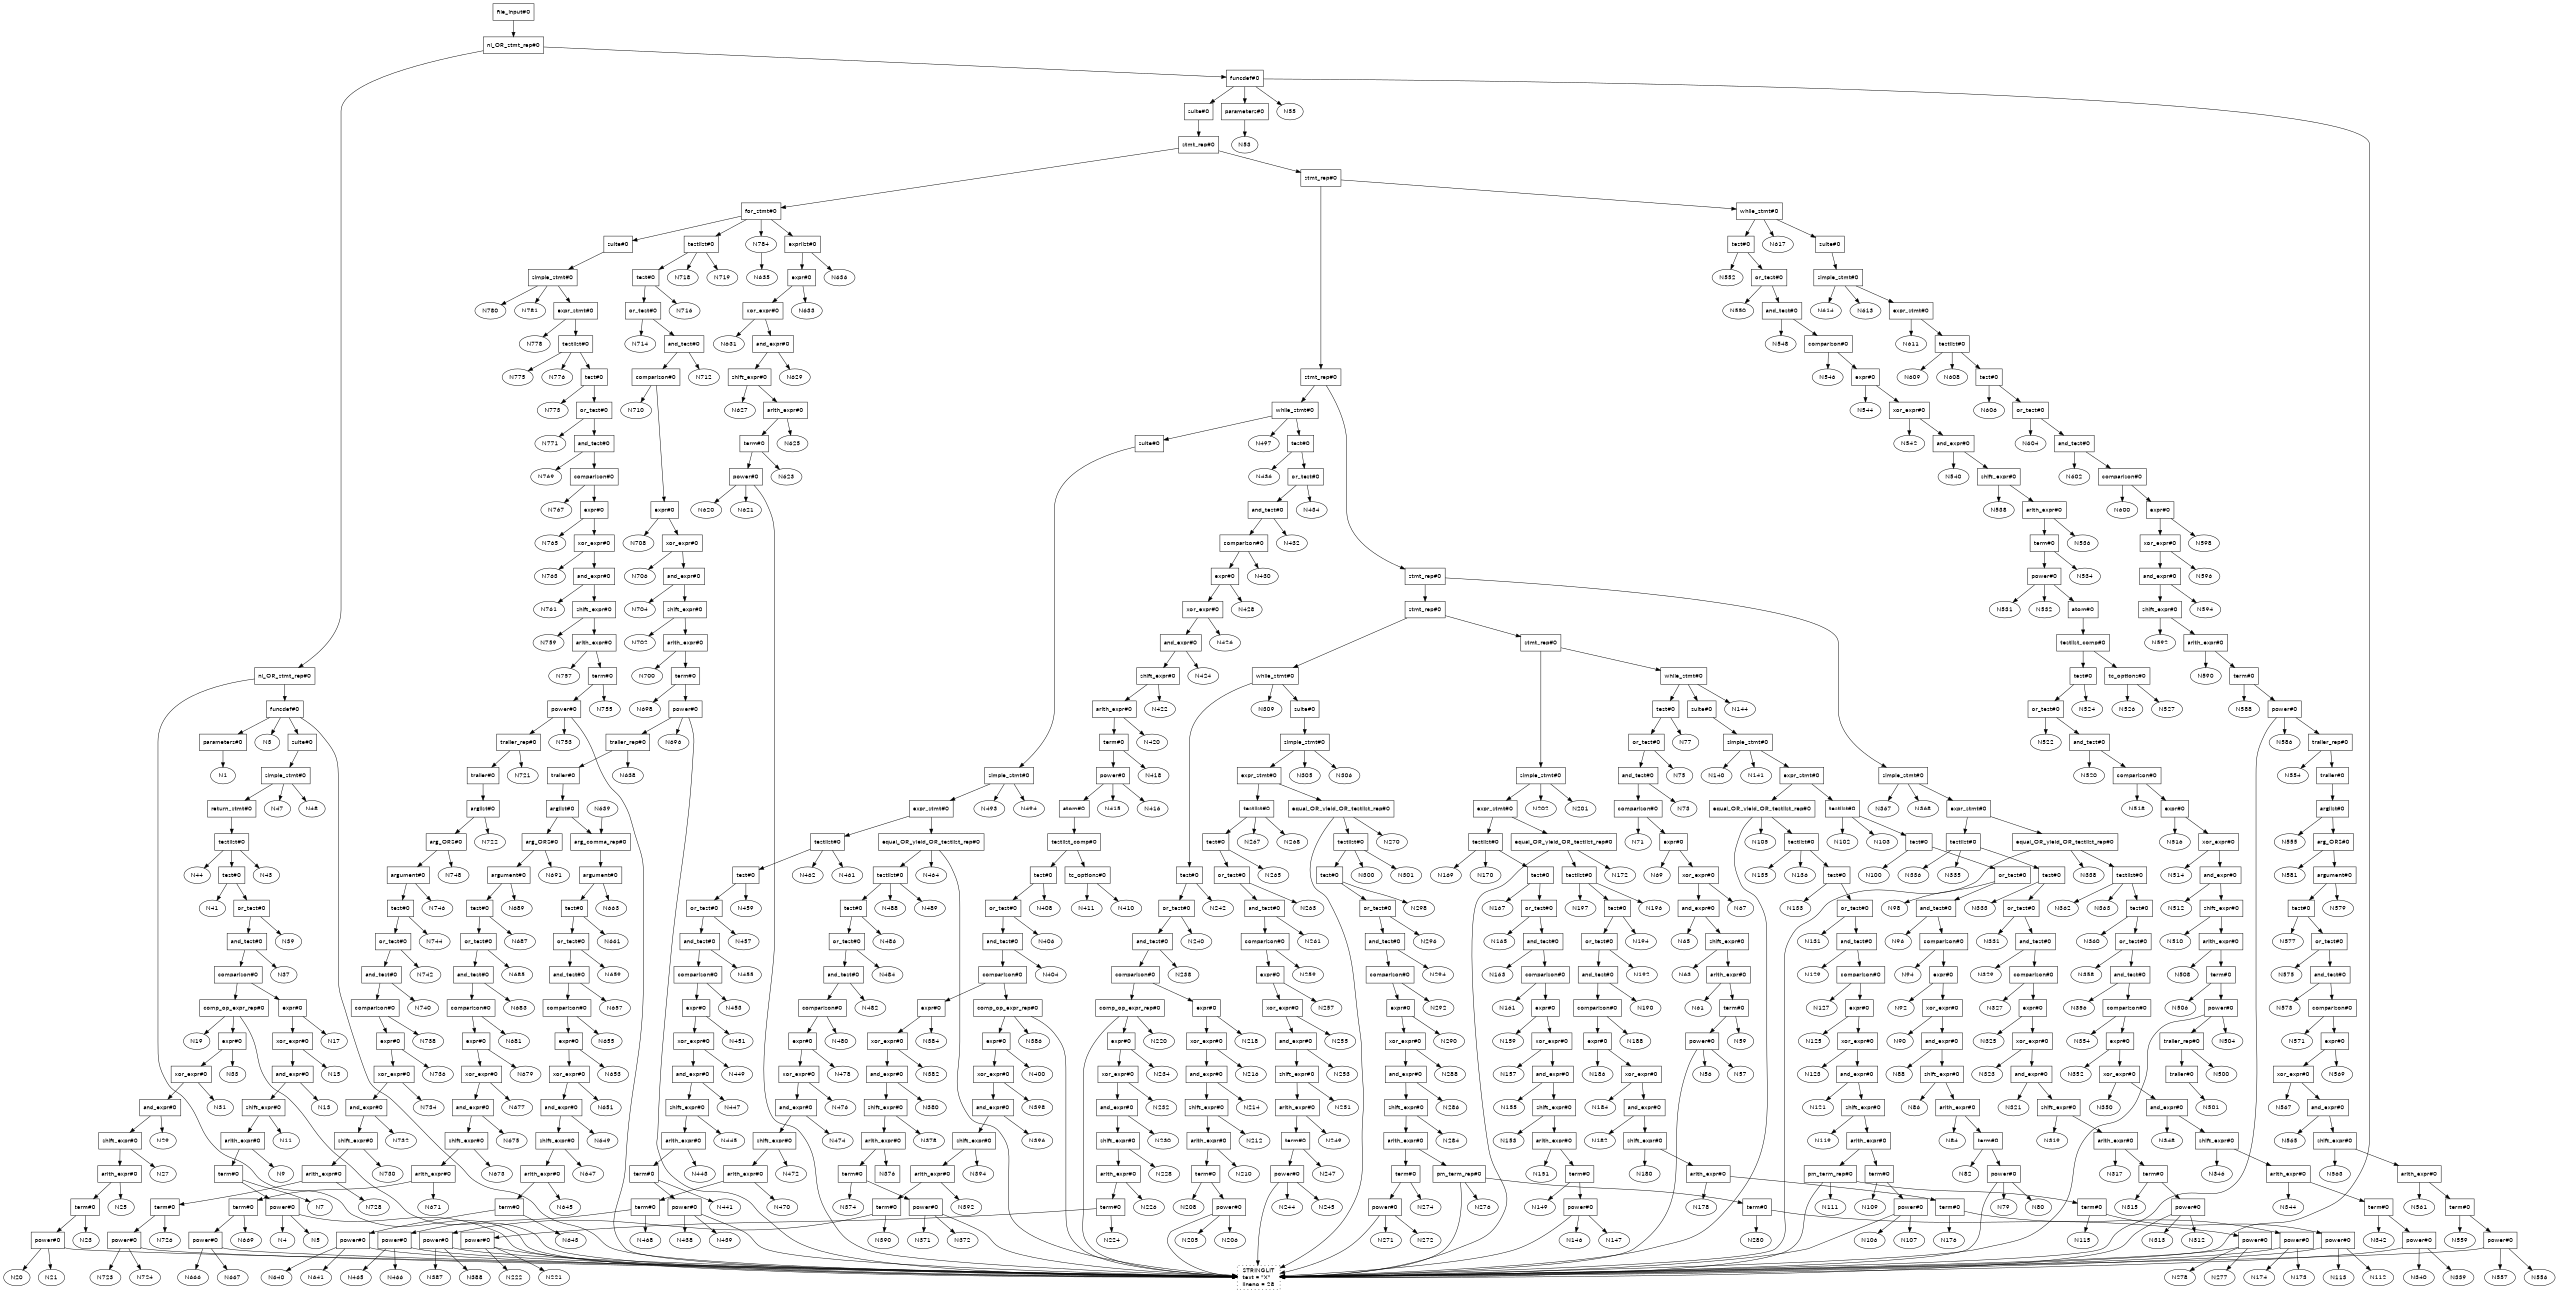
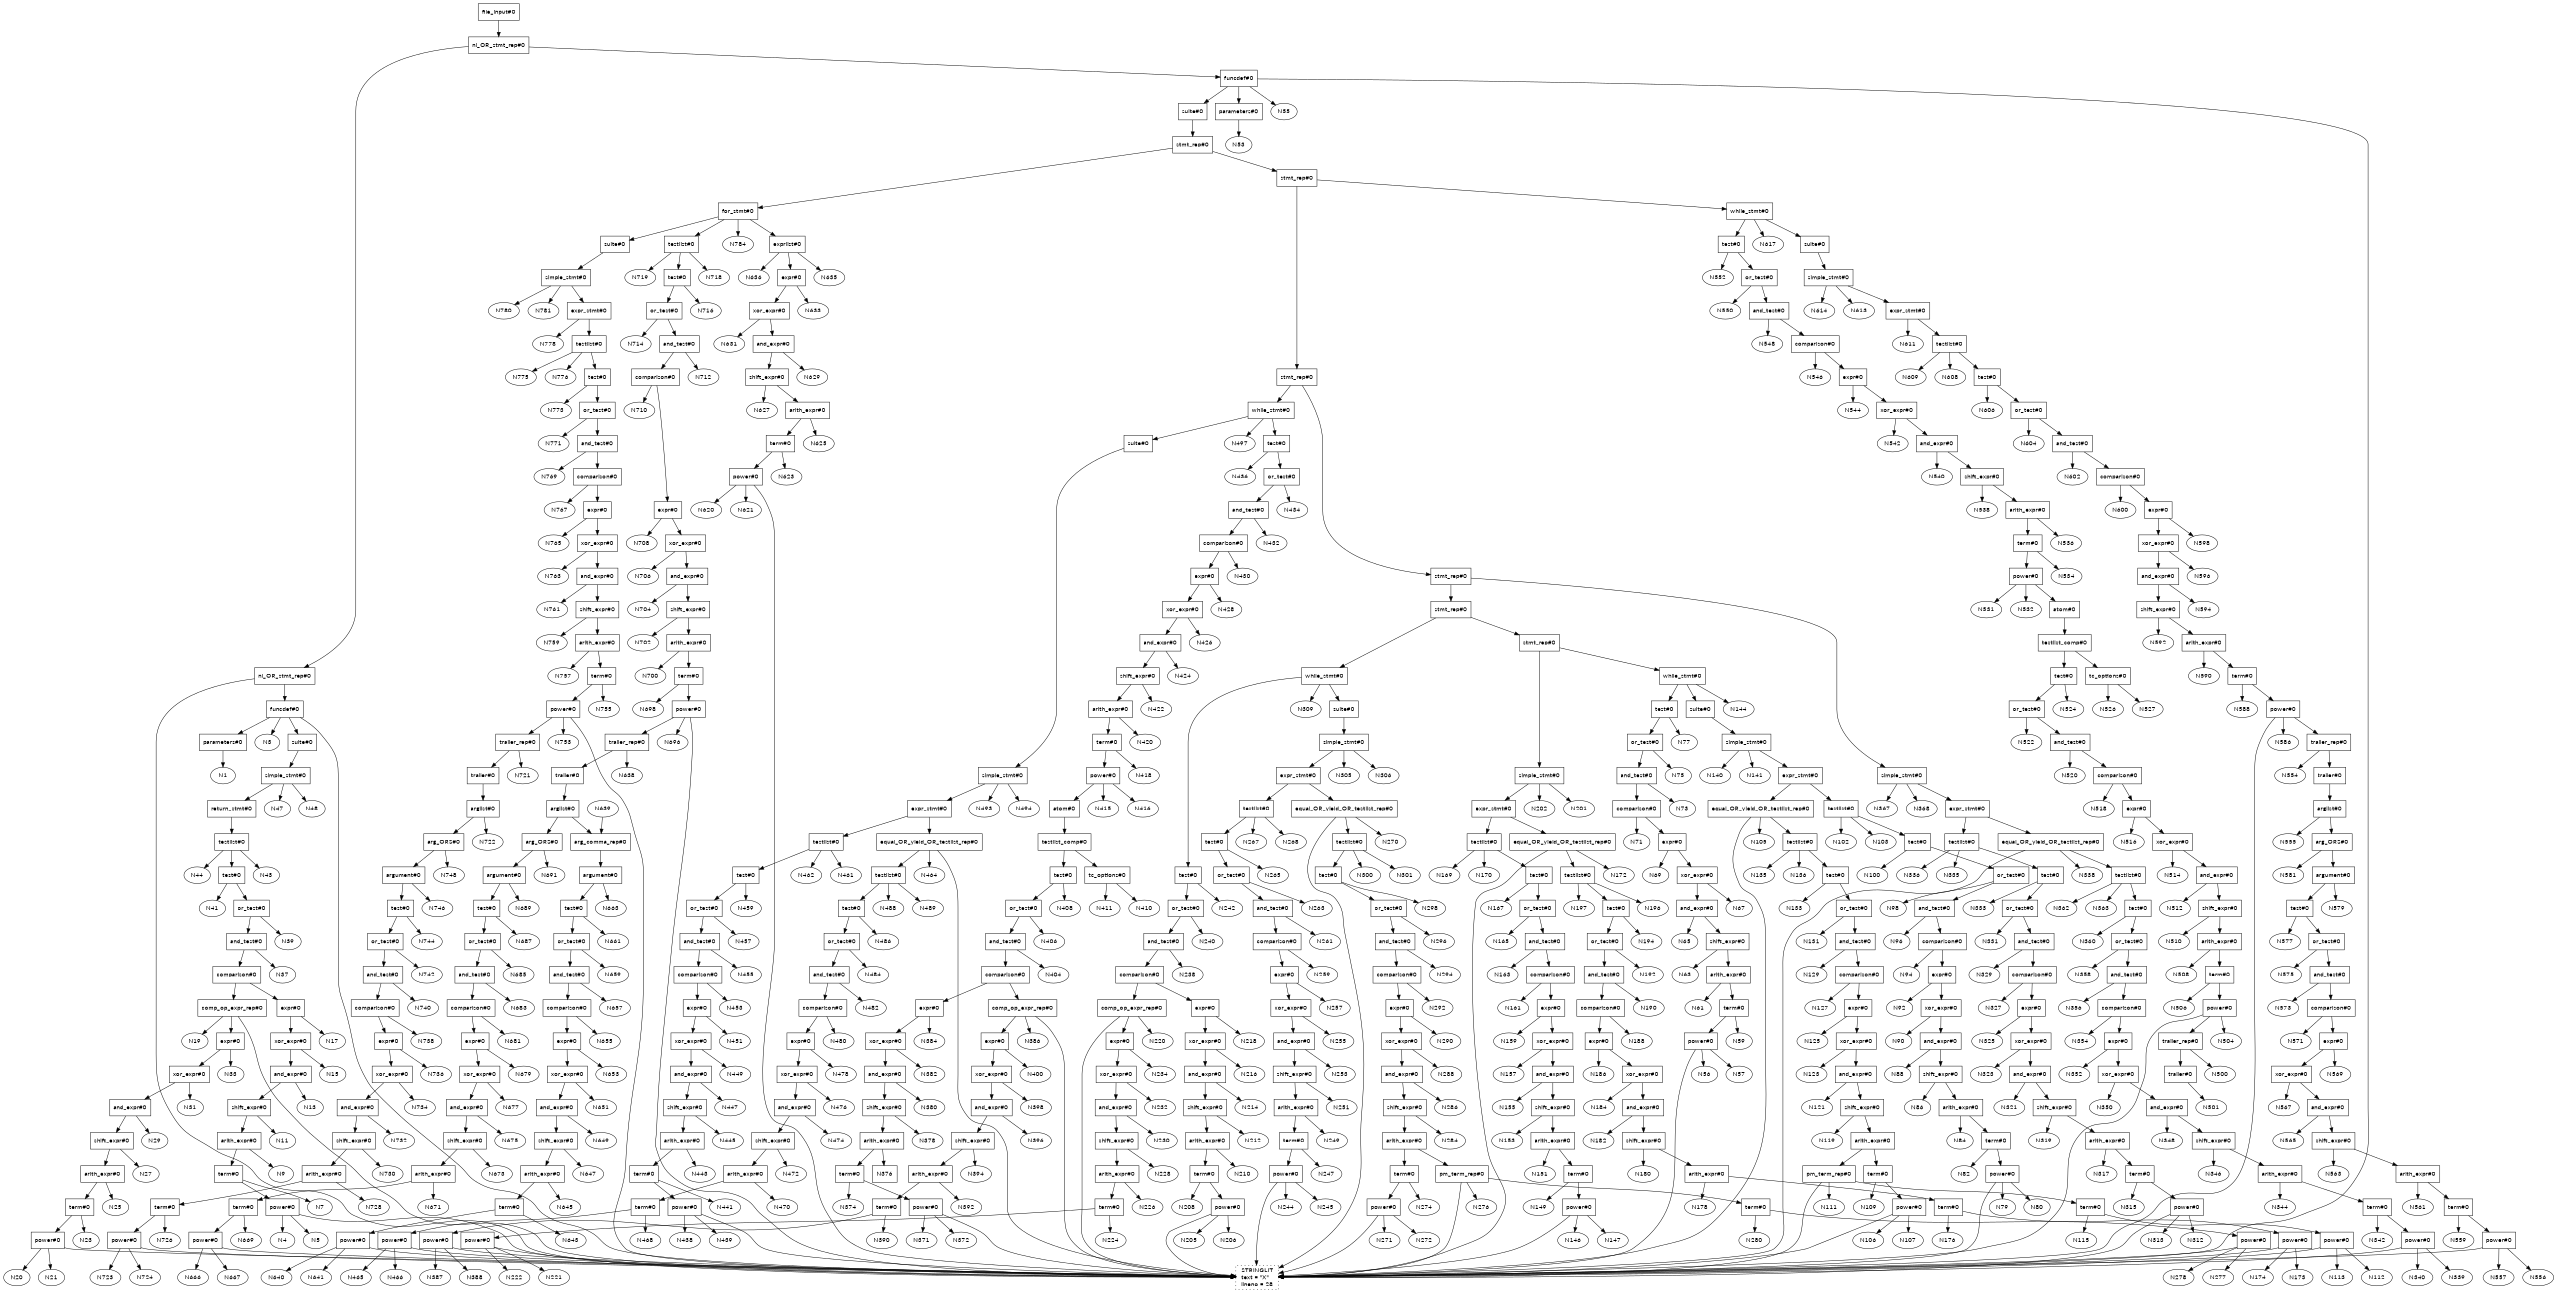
(762, 259) -> (807, 260)
